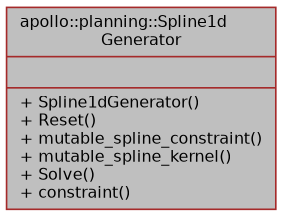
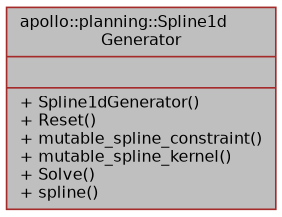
(76, 193) -> (60, 193)
